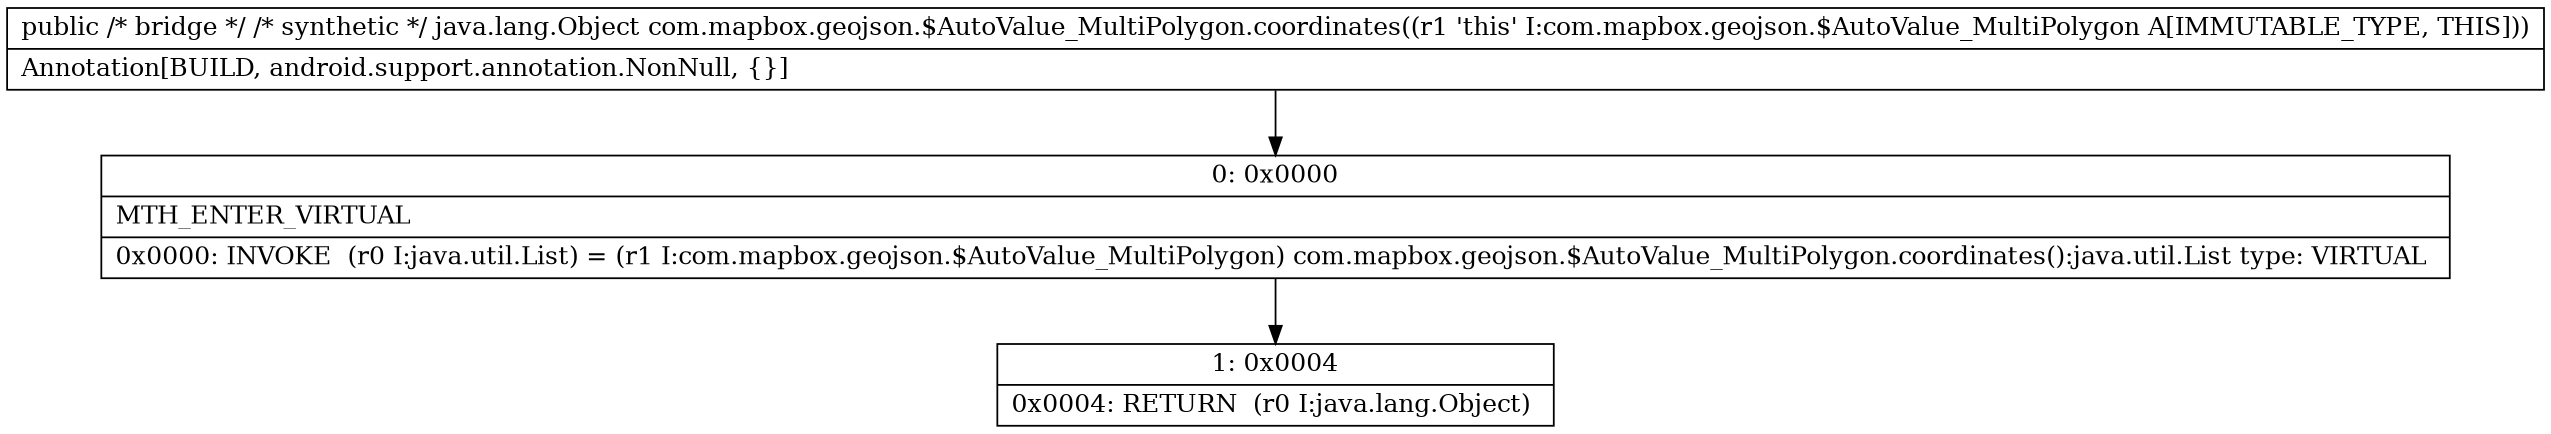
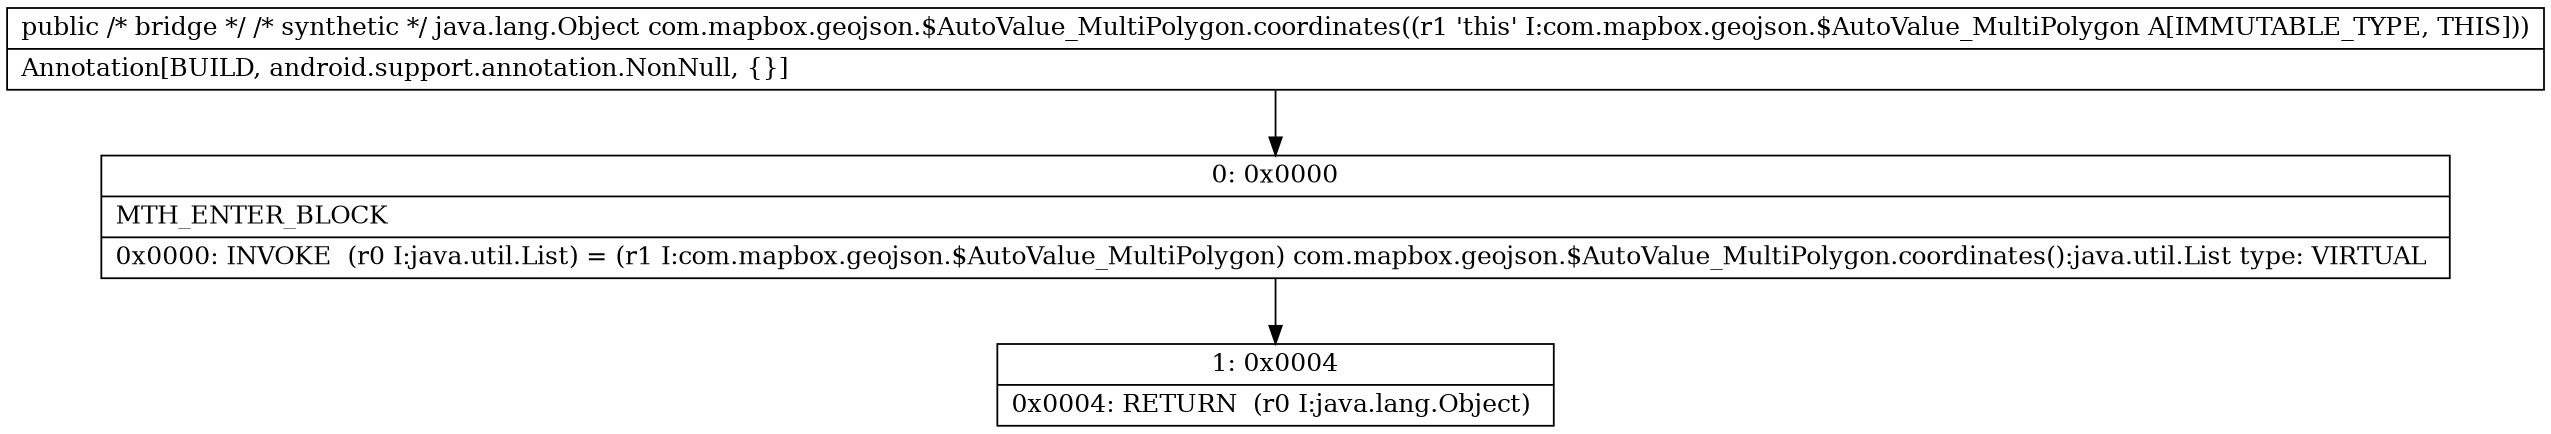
(263, 216) -> (252, 216)
